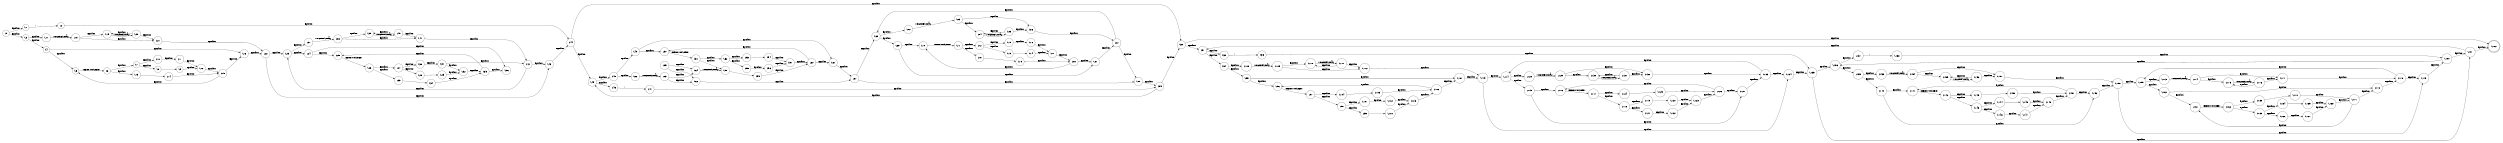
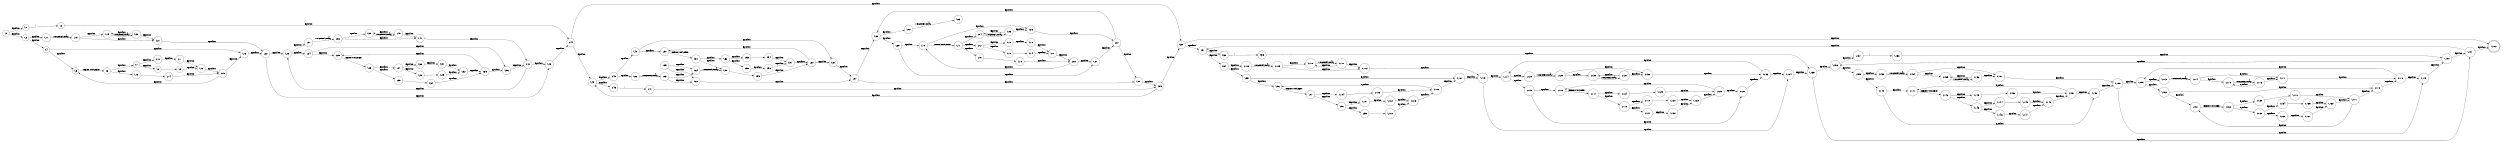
(996, 18) -> (975, 29)
(968, 26) -> (968, 40)
(484, 62) -> (516, 68)
